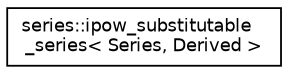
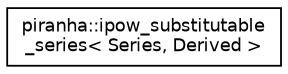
(144, 37) -> (144, 37)
